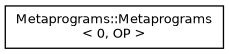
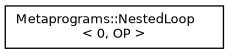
(114, 27) -> (114, 27)
